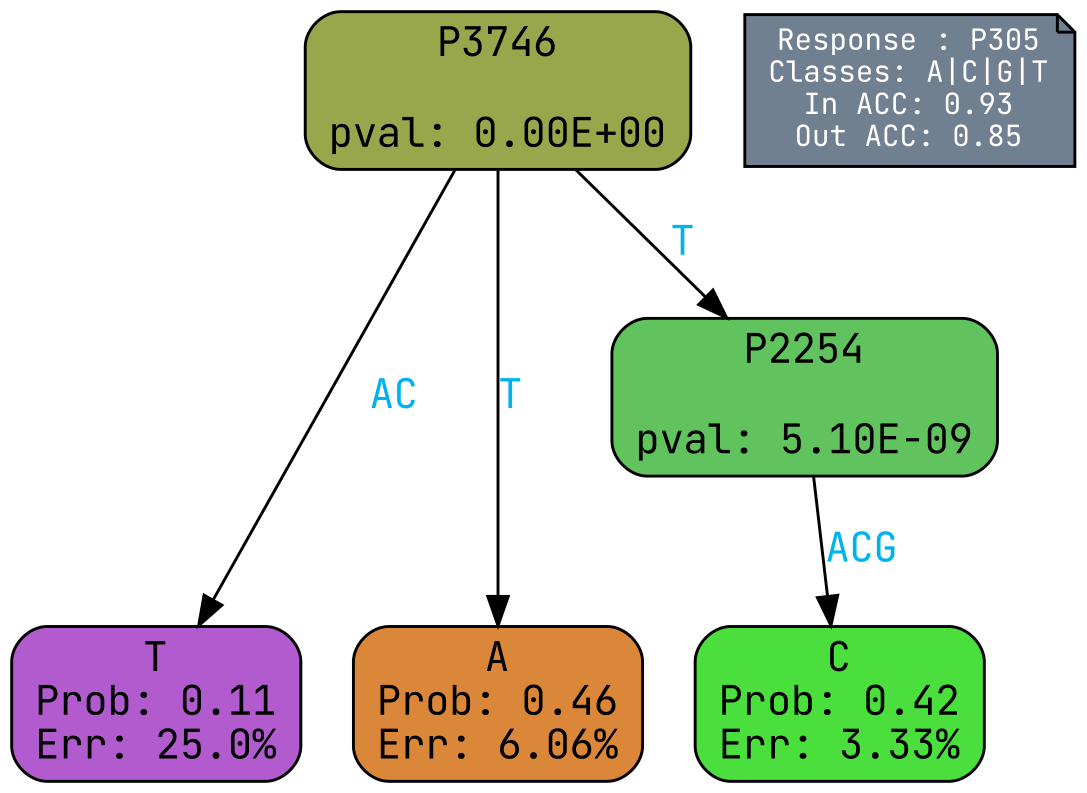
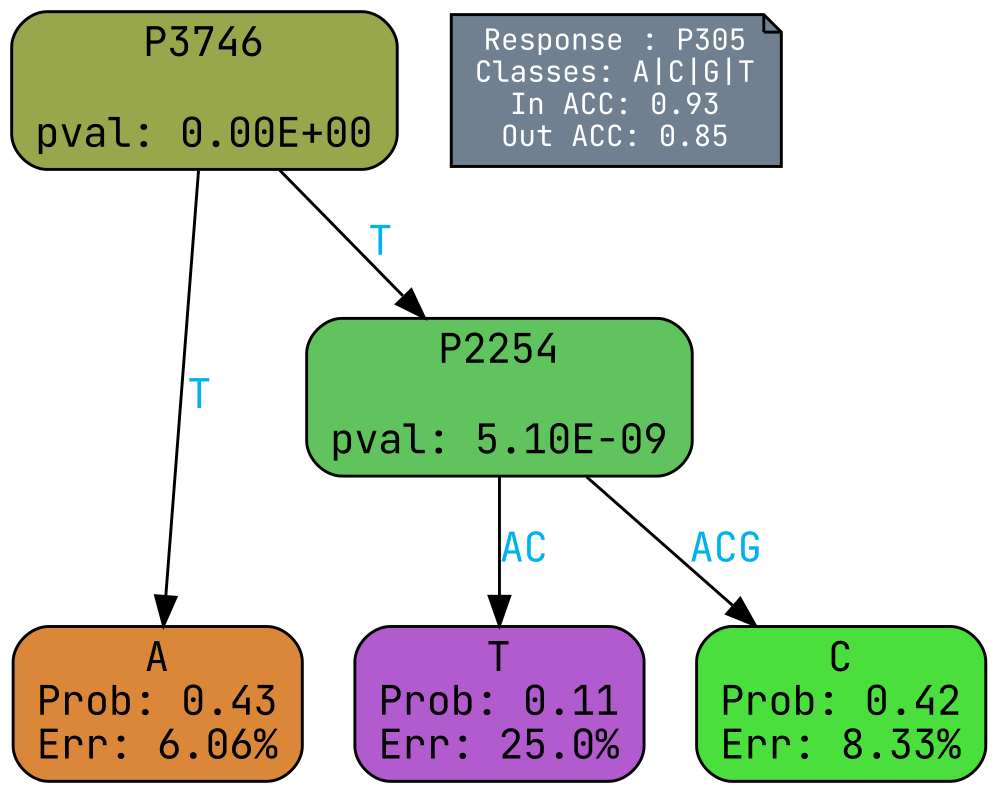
(334, 385) -> (499, 536)
(498, 704) -> (158, 704)
(840, 704) -> (841, 704)
